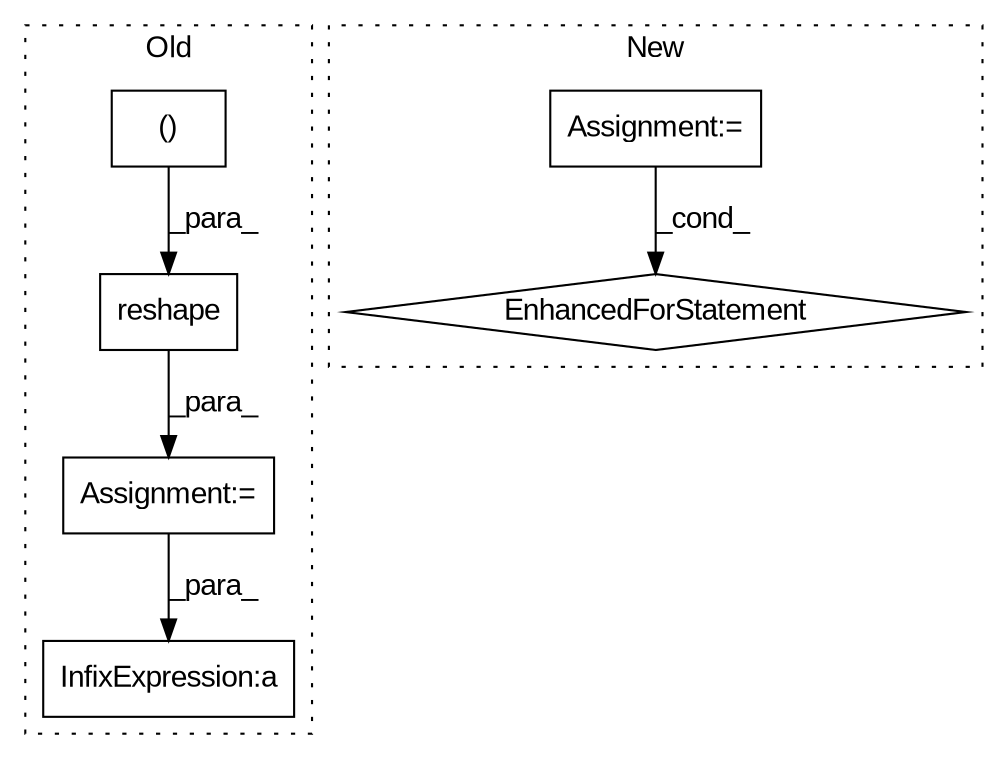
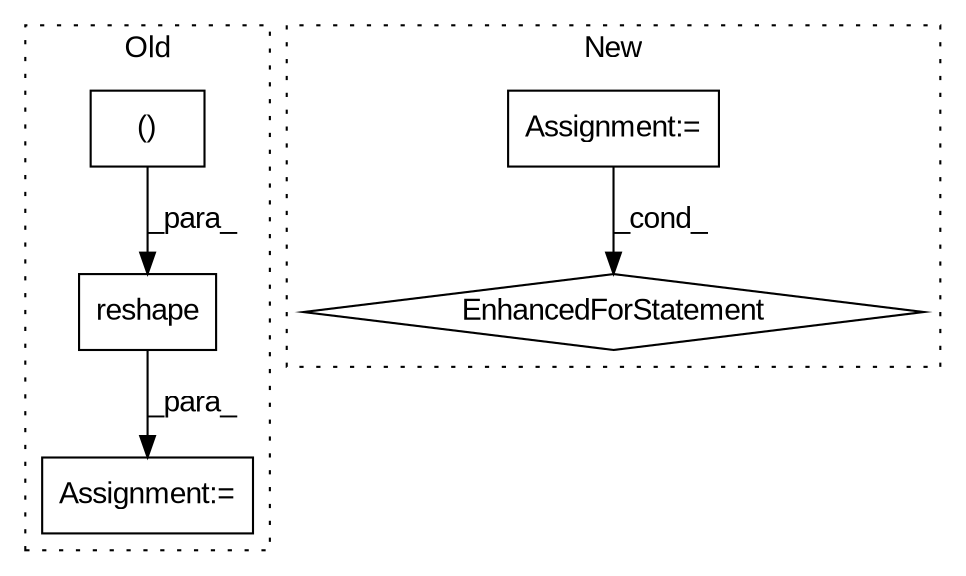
(169, 679) -> none
